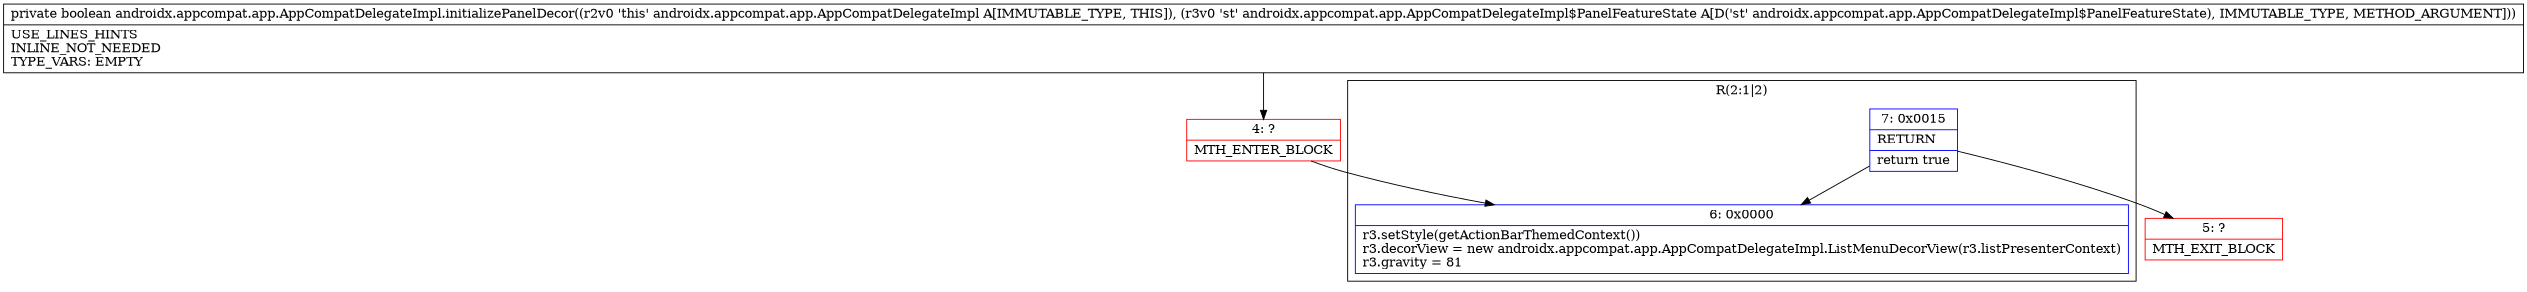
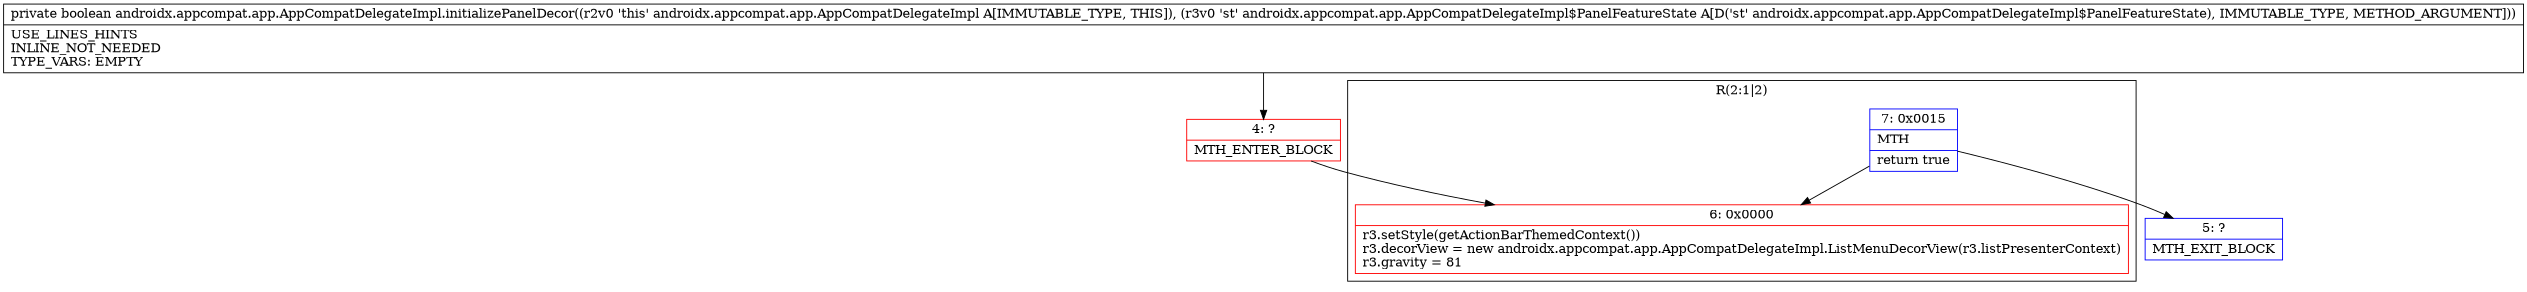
(1906, 140) -> (1893, 140)
(1742, 239) -> (1742, 239)
(2214, 239) -> (2214, 239)
